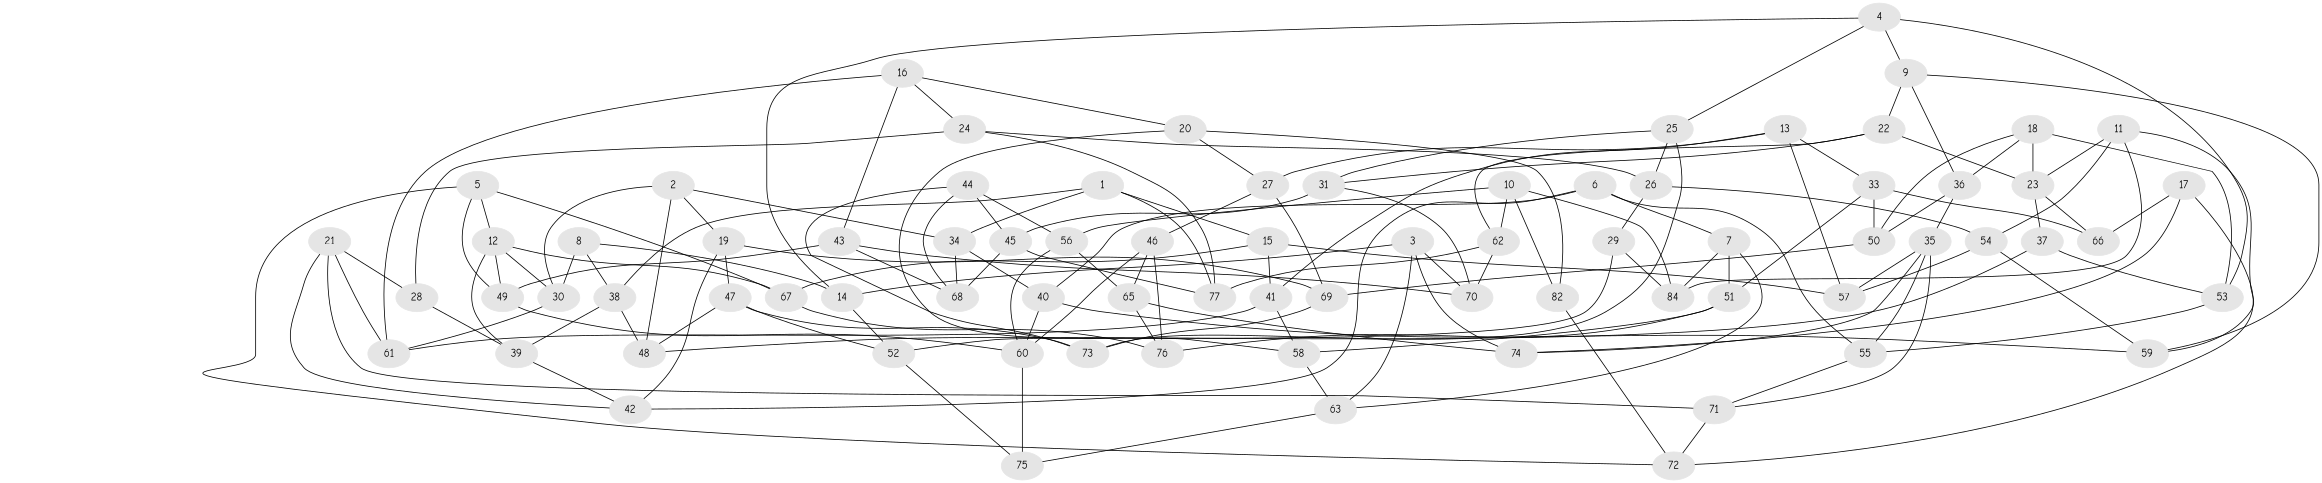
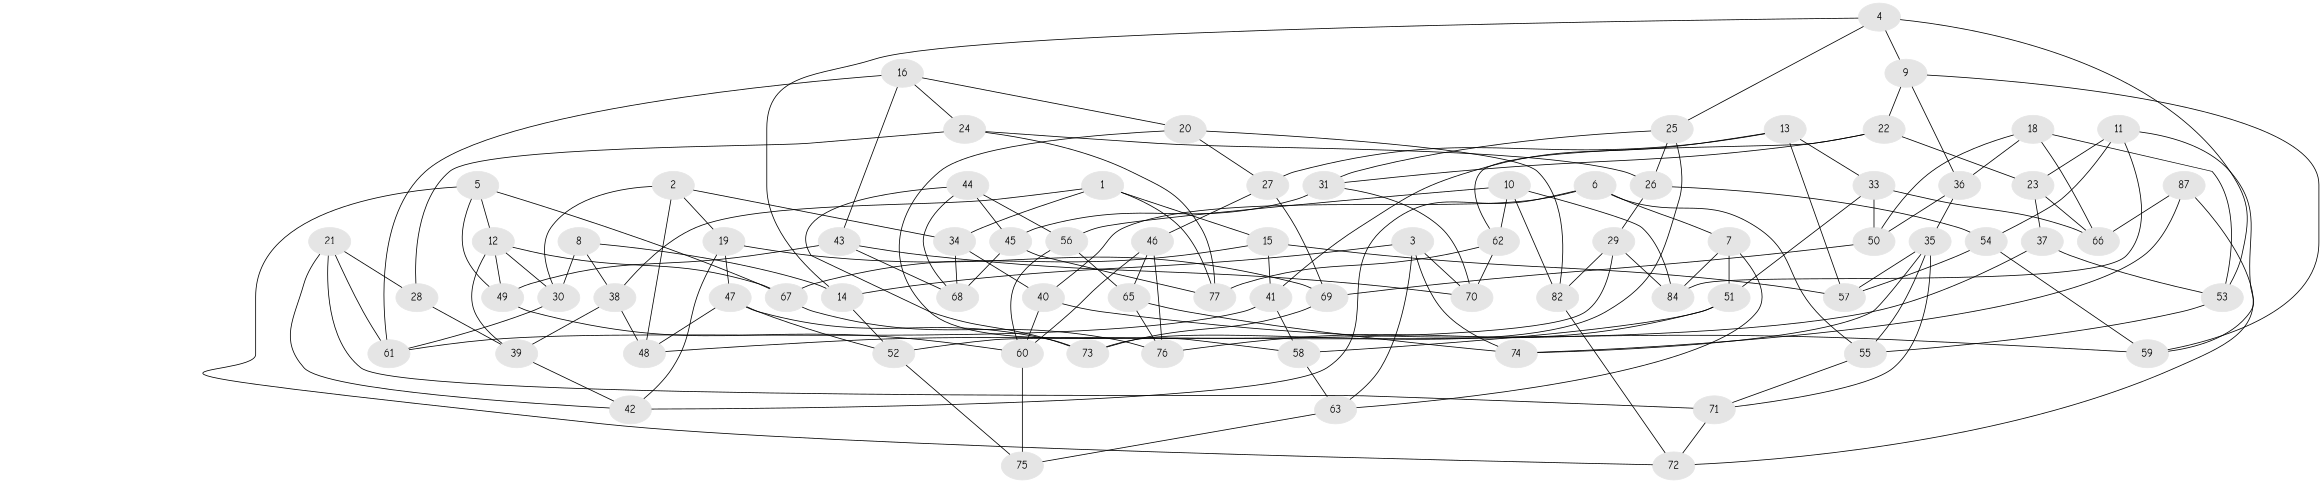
(2033, 157) -> (2068, 184)
(2184, 185) -> (2184, 185)
none -> (1591, 265)
